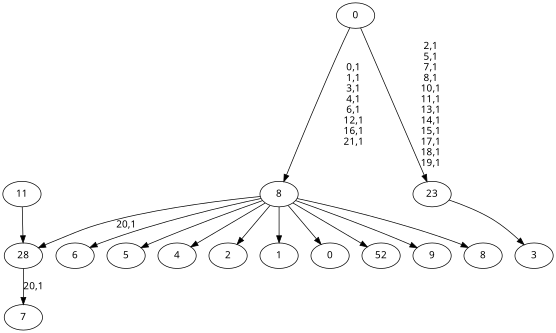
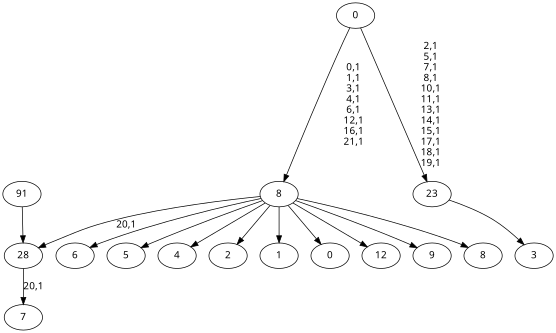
(22, 194) -> (22, 194)
(381, 256) -> (381, 256)
